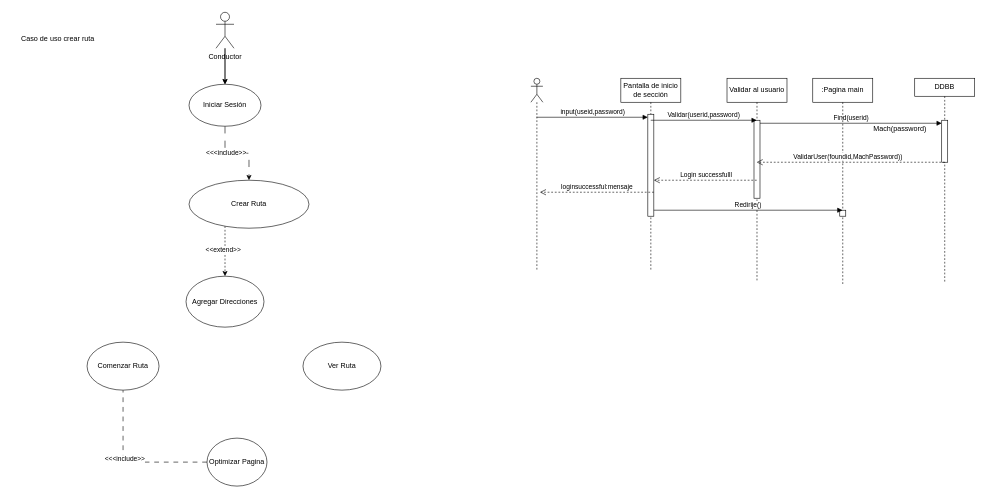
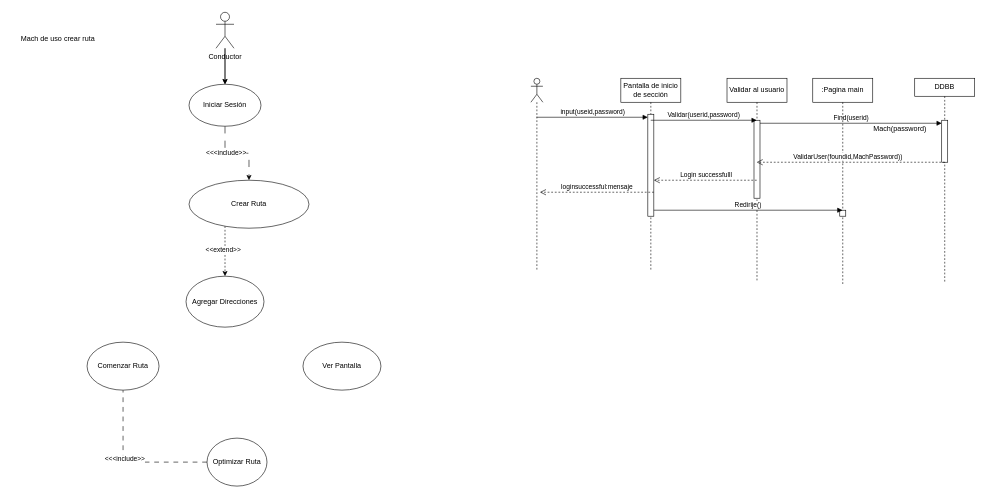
(58, 39) -> (58, 39)
(342, 366) -> (342, 366)
(237, 462) -> (237, 462)
